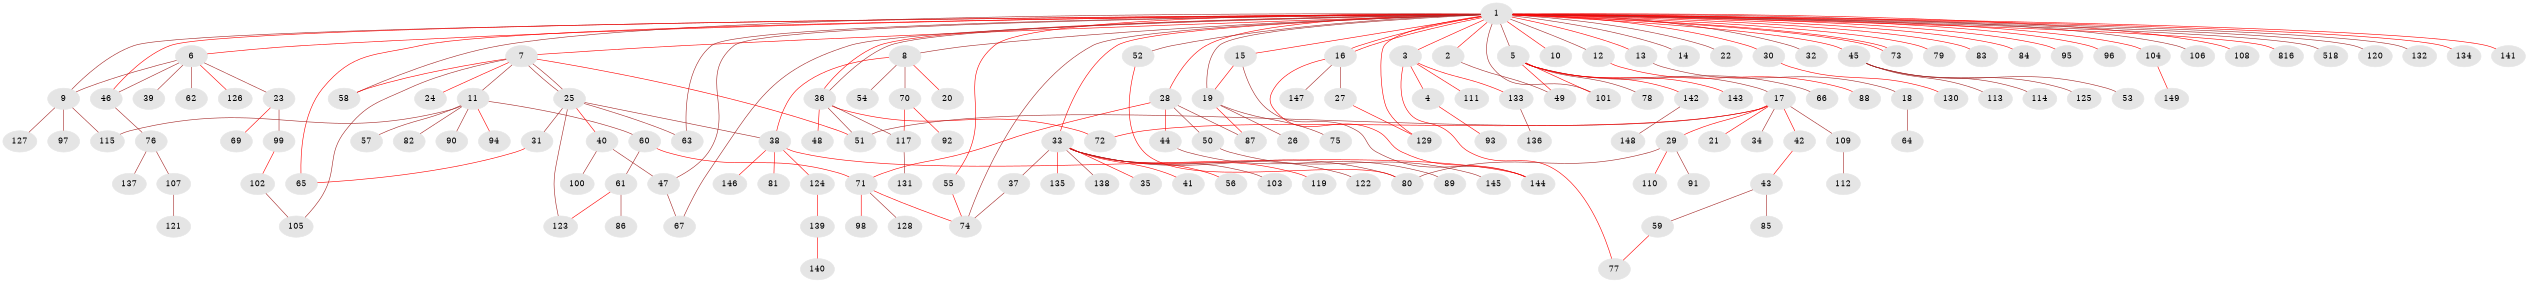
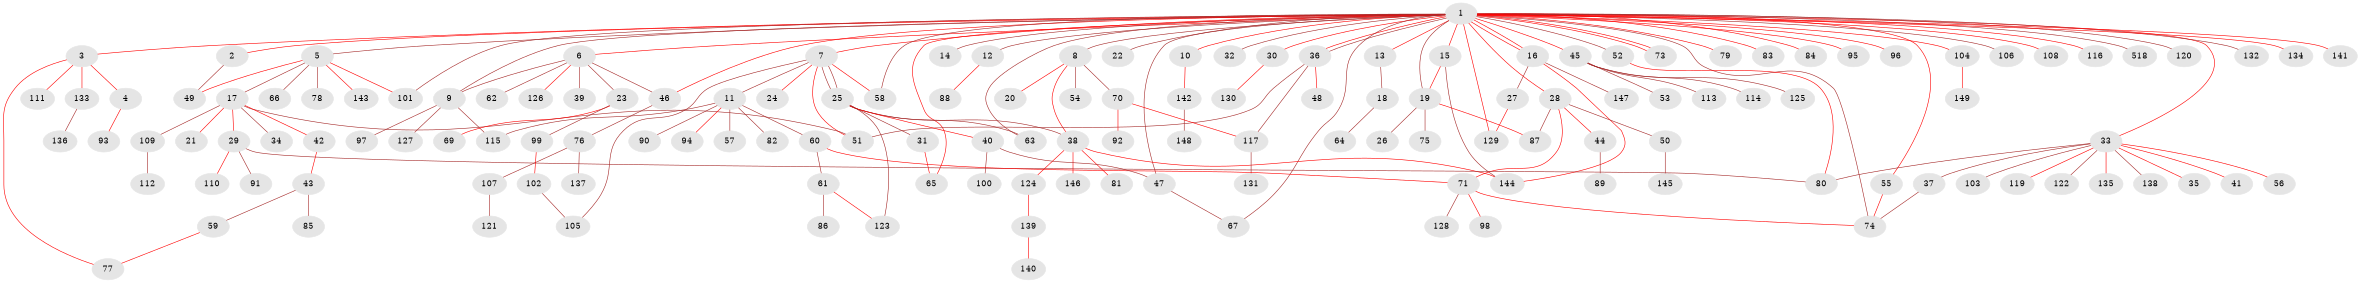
(2287, 56) -> (2095, 56)
(1602, 78) -> (1185, 78)
(1100, 141) -> none
